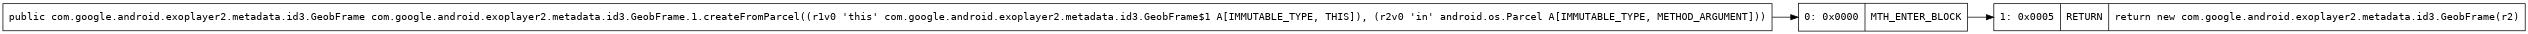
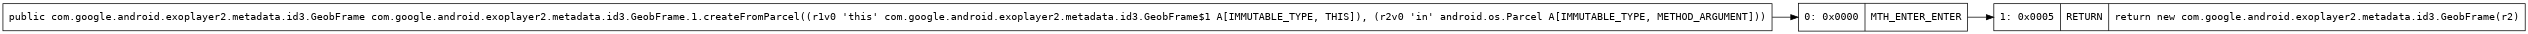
(1916, 17) -> (1916, 17)
